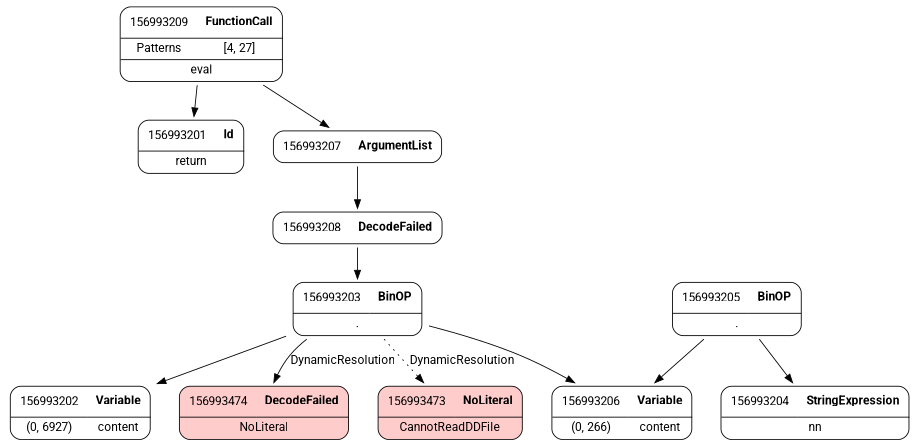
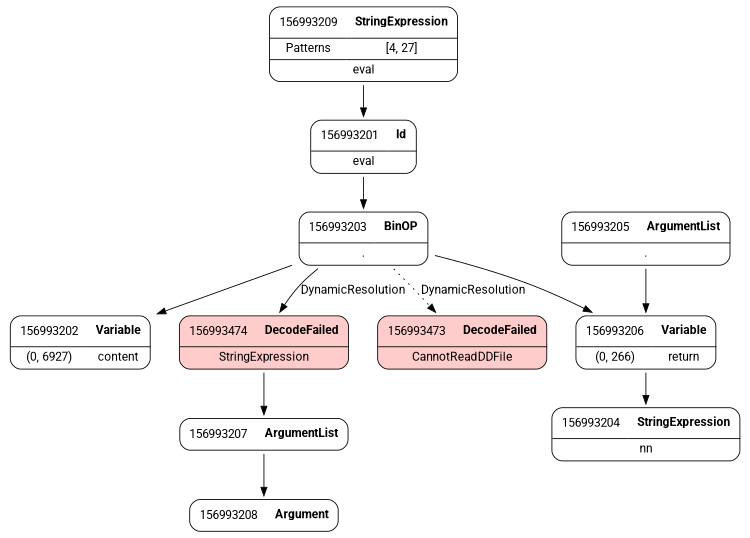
(239, 22) -> (402, 22)
(292, 104) -> (264, 389)
(191, 161) -> (364, 161)
(396, 227) -> (302, 515)
(357, 259) -> (364, 188)
(775, 297) -> (684, 227)
(773, 357) -> (646, 384)
(488, 401) -> (500, 330)
(264, 427) -> (264, 357)
(660, 427) -> (684, 357)
